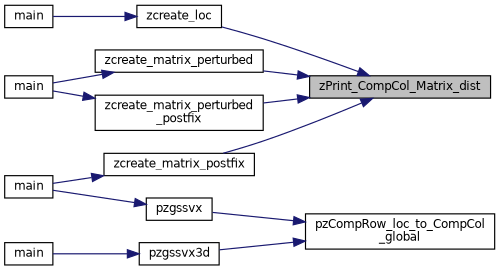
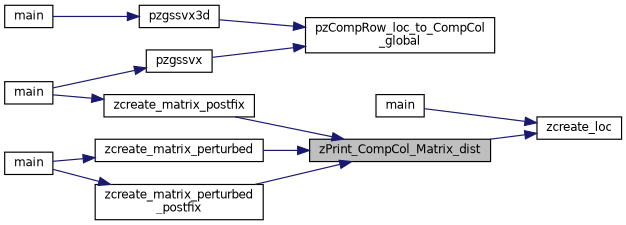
(291, 48) -> (507, 137)
